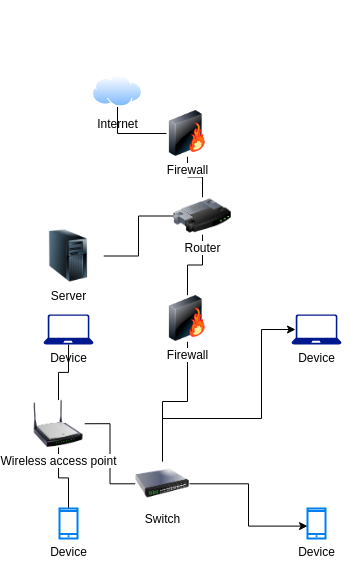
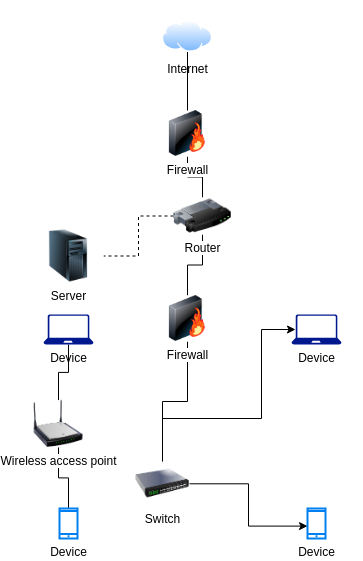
(118, 91) -> (188, 36)
(139, 237) -> (139, 237)
(110, 427) -> none
